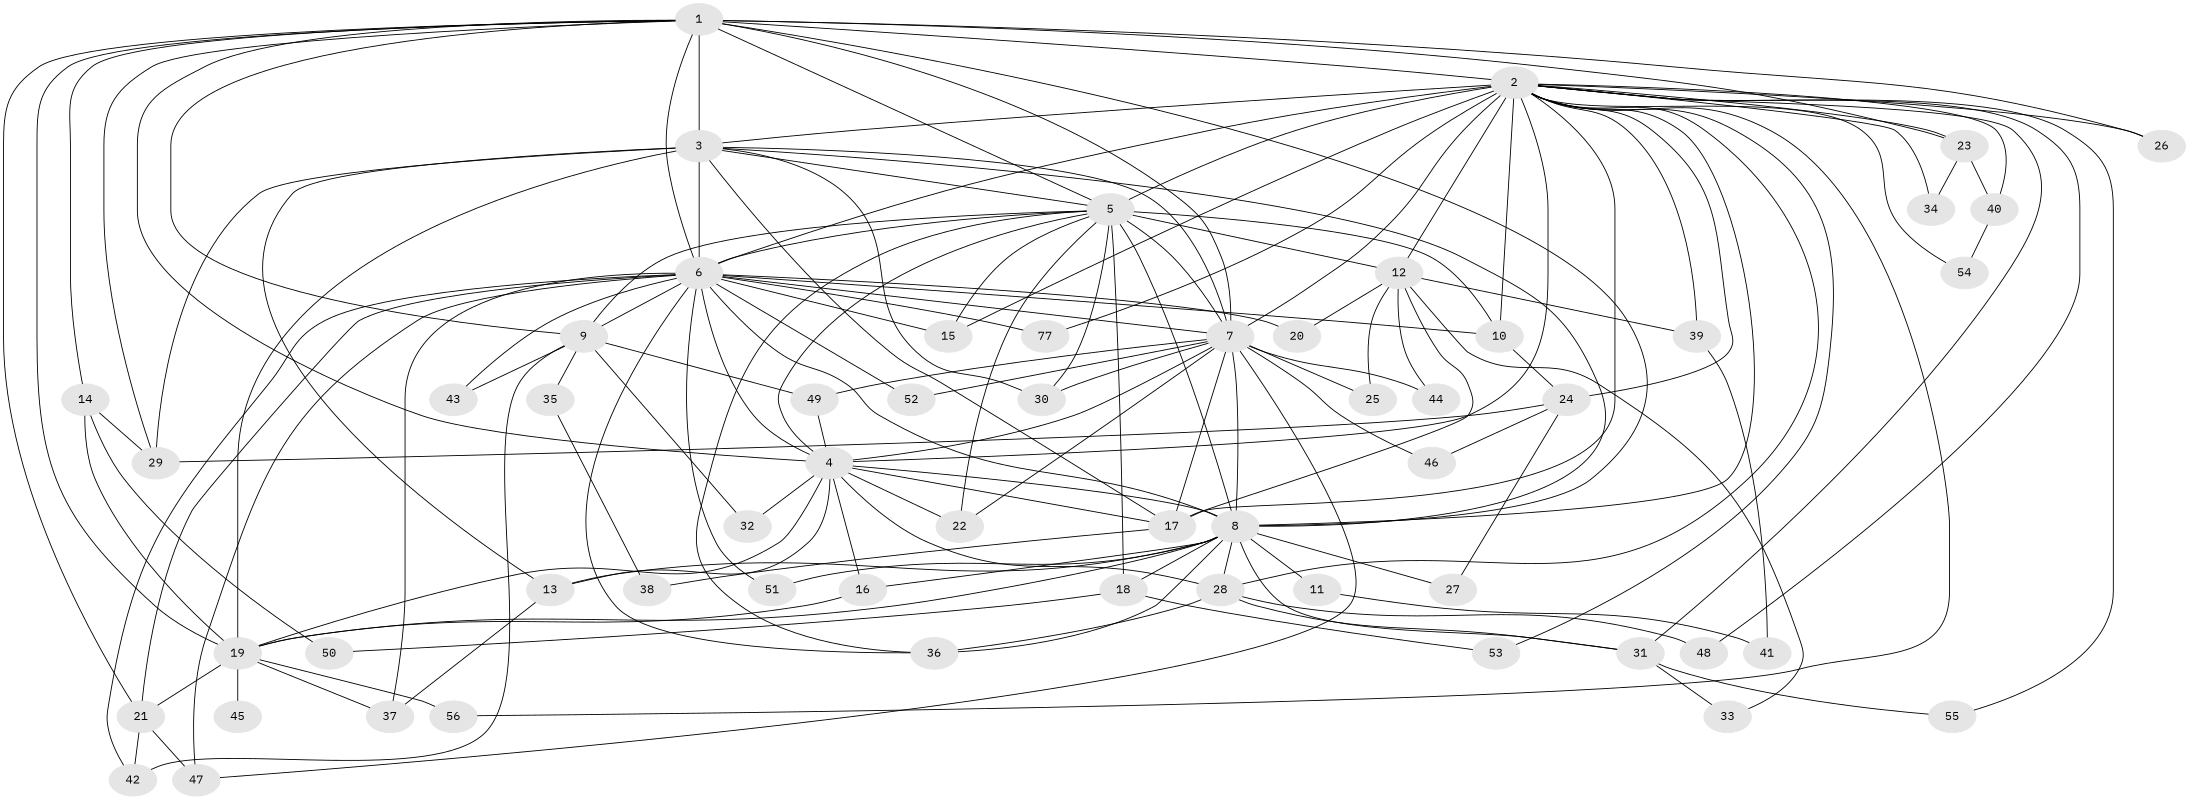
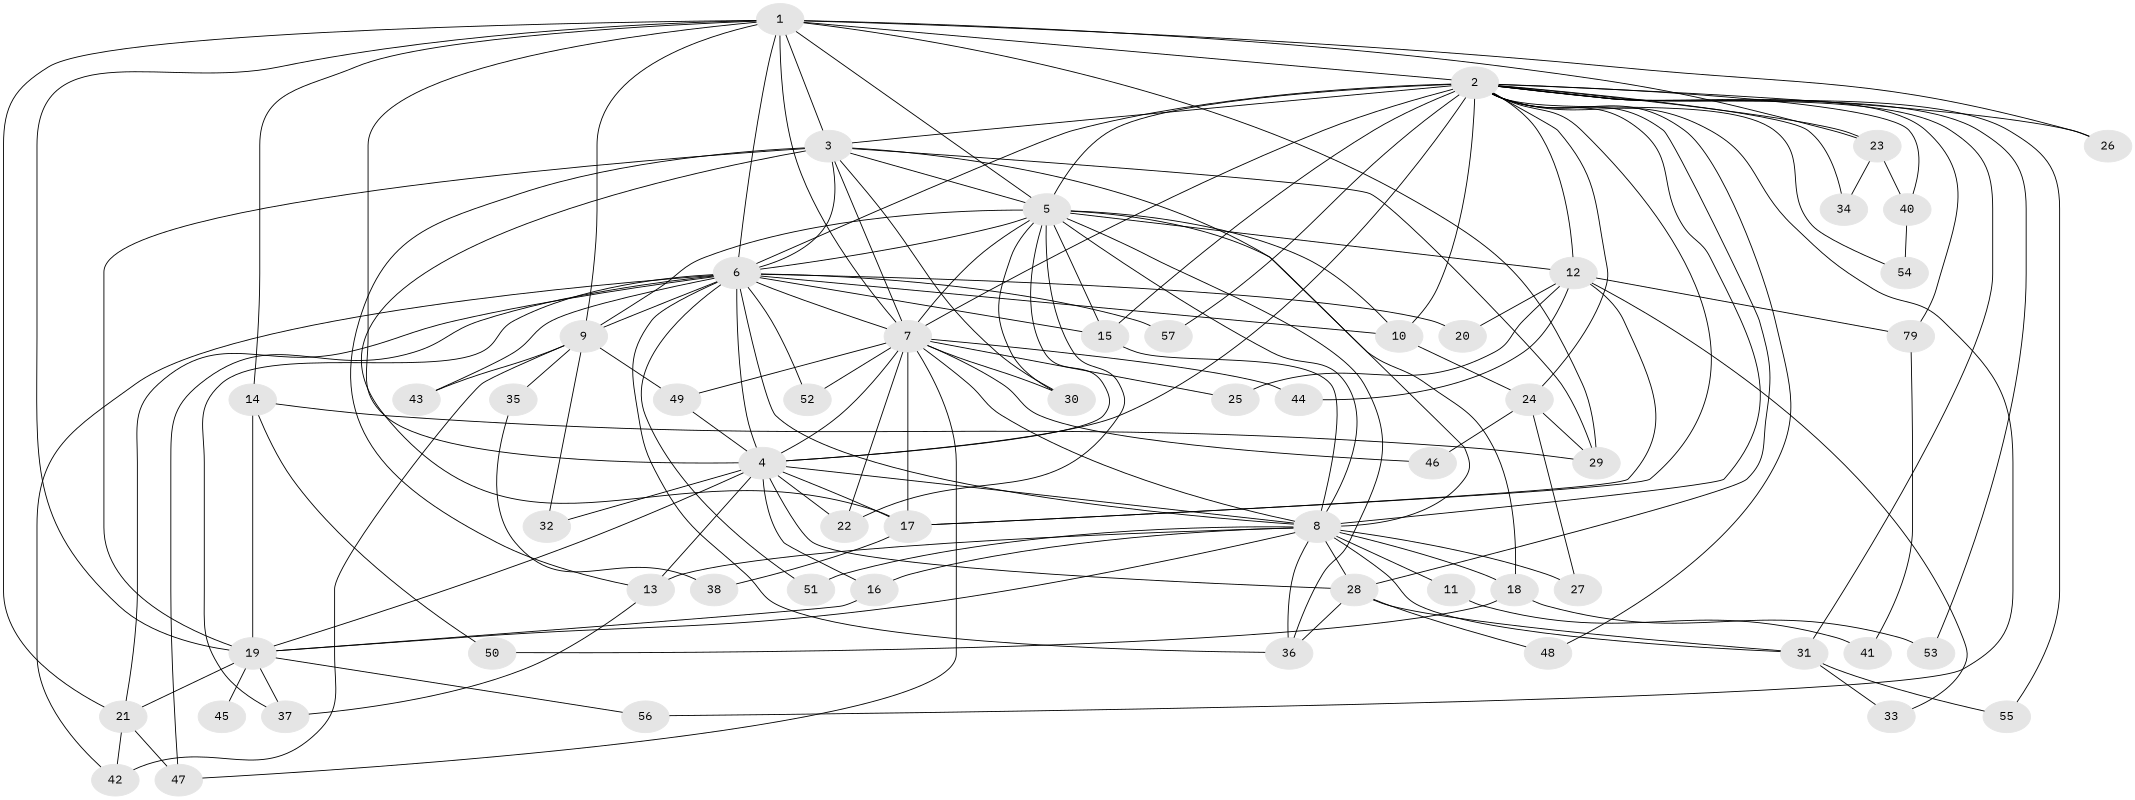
(1408, 187) -> (1293, 367)
(1045, 336) -> (1168, 336)
(1697, 336) -> (1911, 336)
